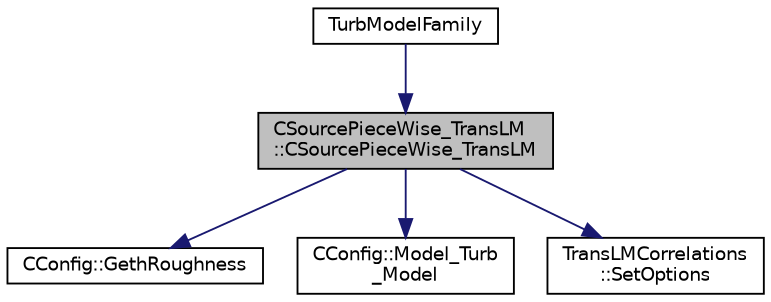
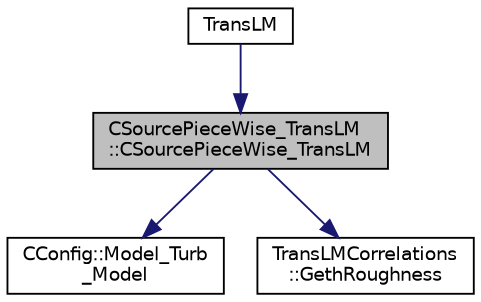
(406, 26) -> (241, 26)
(135, 266) -> none
(656, 266) -> (366, 266)
